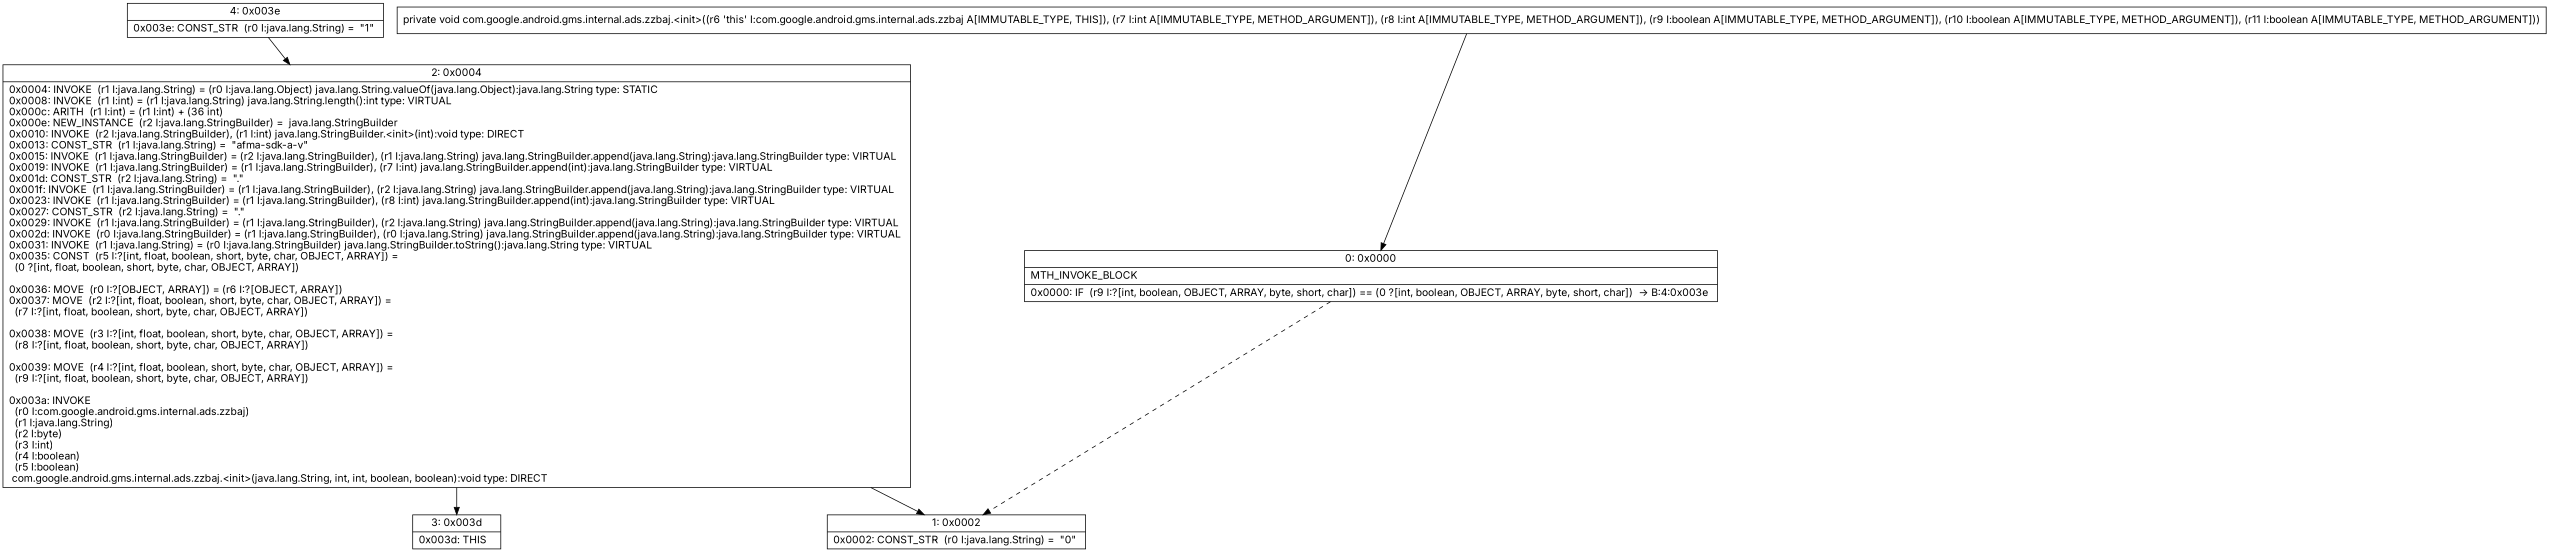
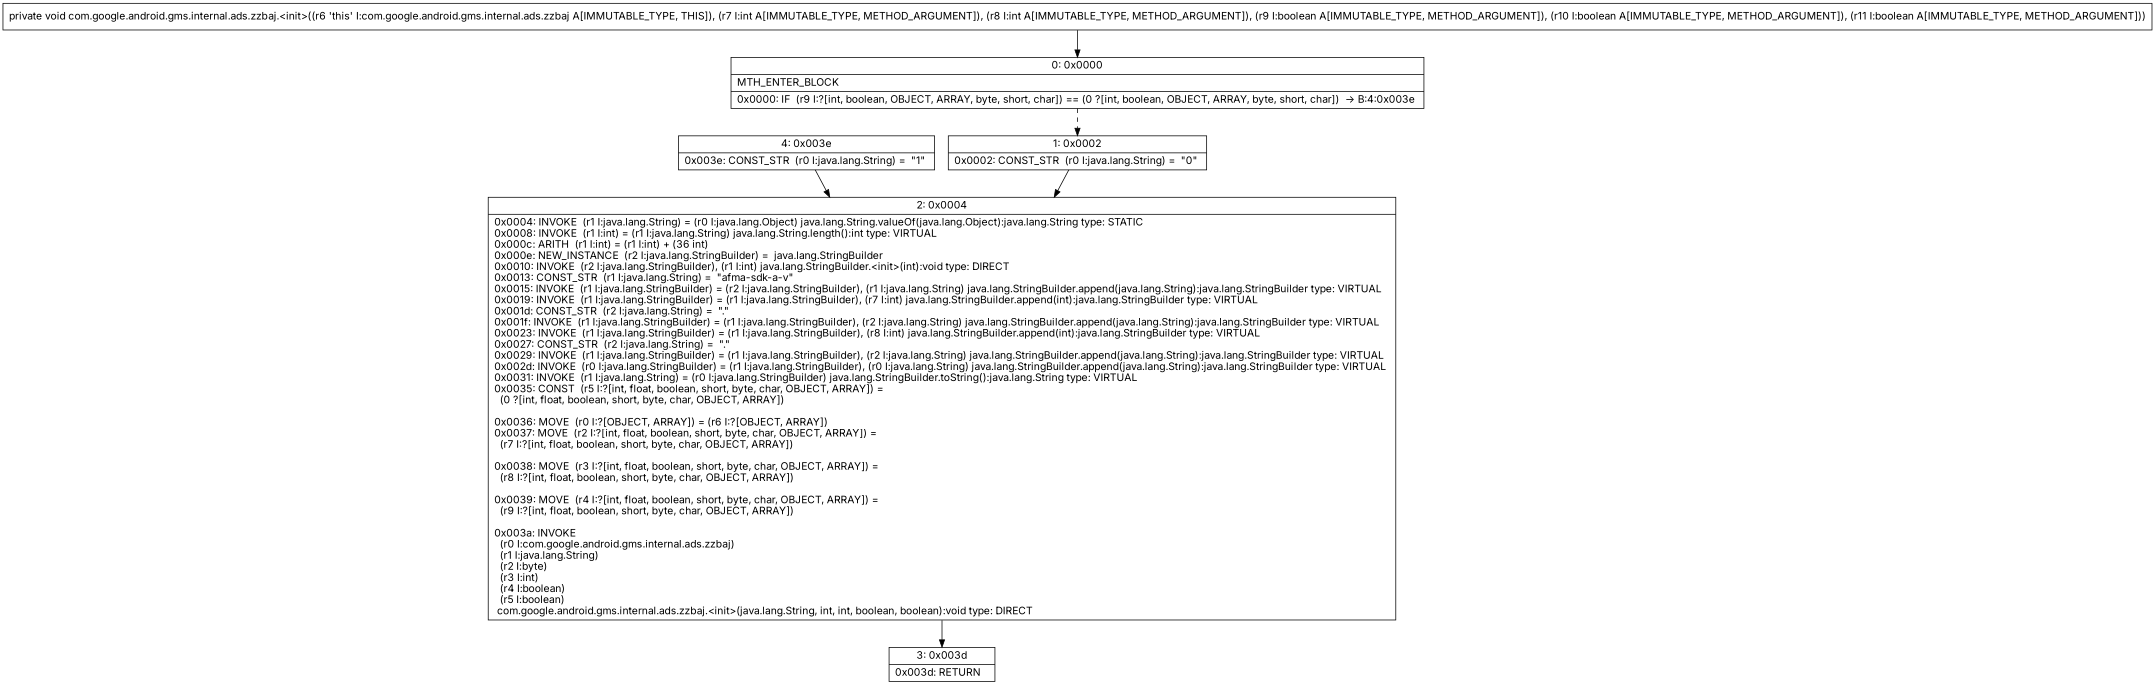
(1084, 276) -> (788, 83)
(894, 499) -> (1063, 180)
(457, 540) -> (942, 673)
